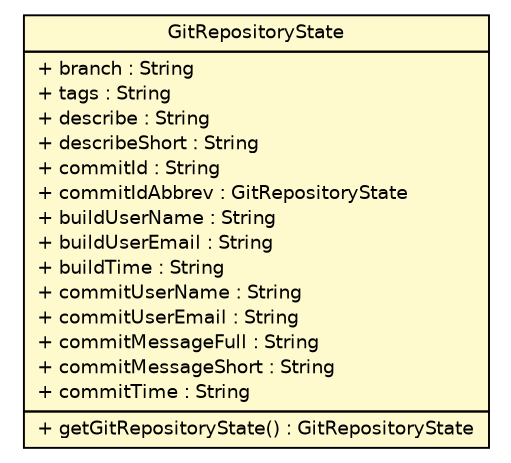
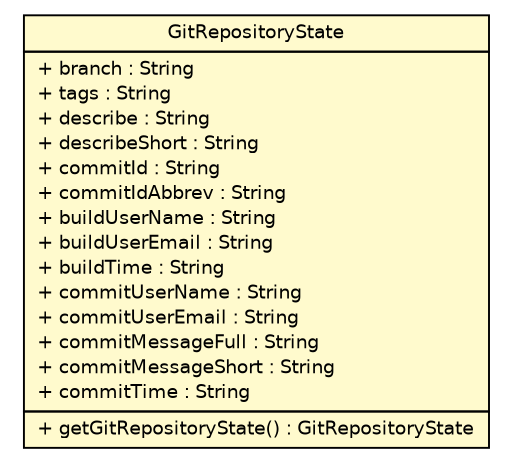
(223, 193) -> (162, 193)
